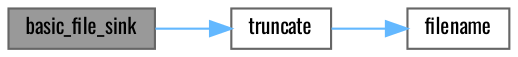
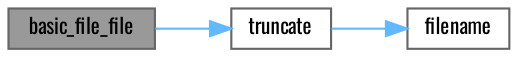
(82, 29) -> (82, 29)
